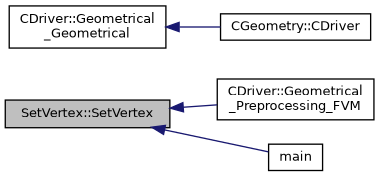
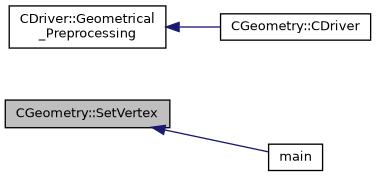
(88, 27) -> (88, 27)
(296, 99) -> none
(88, 114) -> (88, 114)
